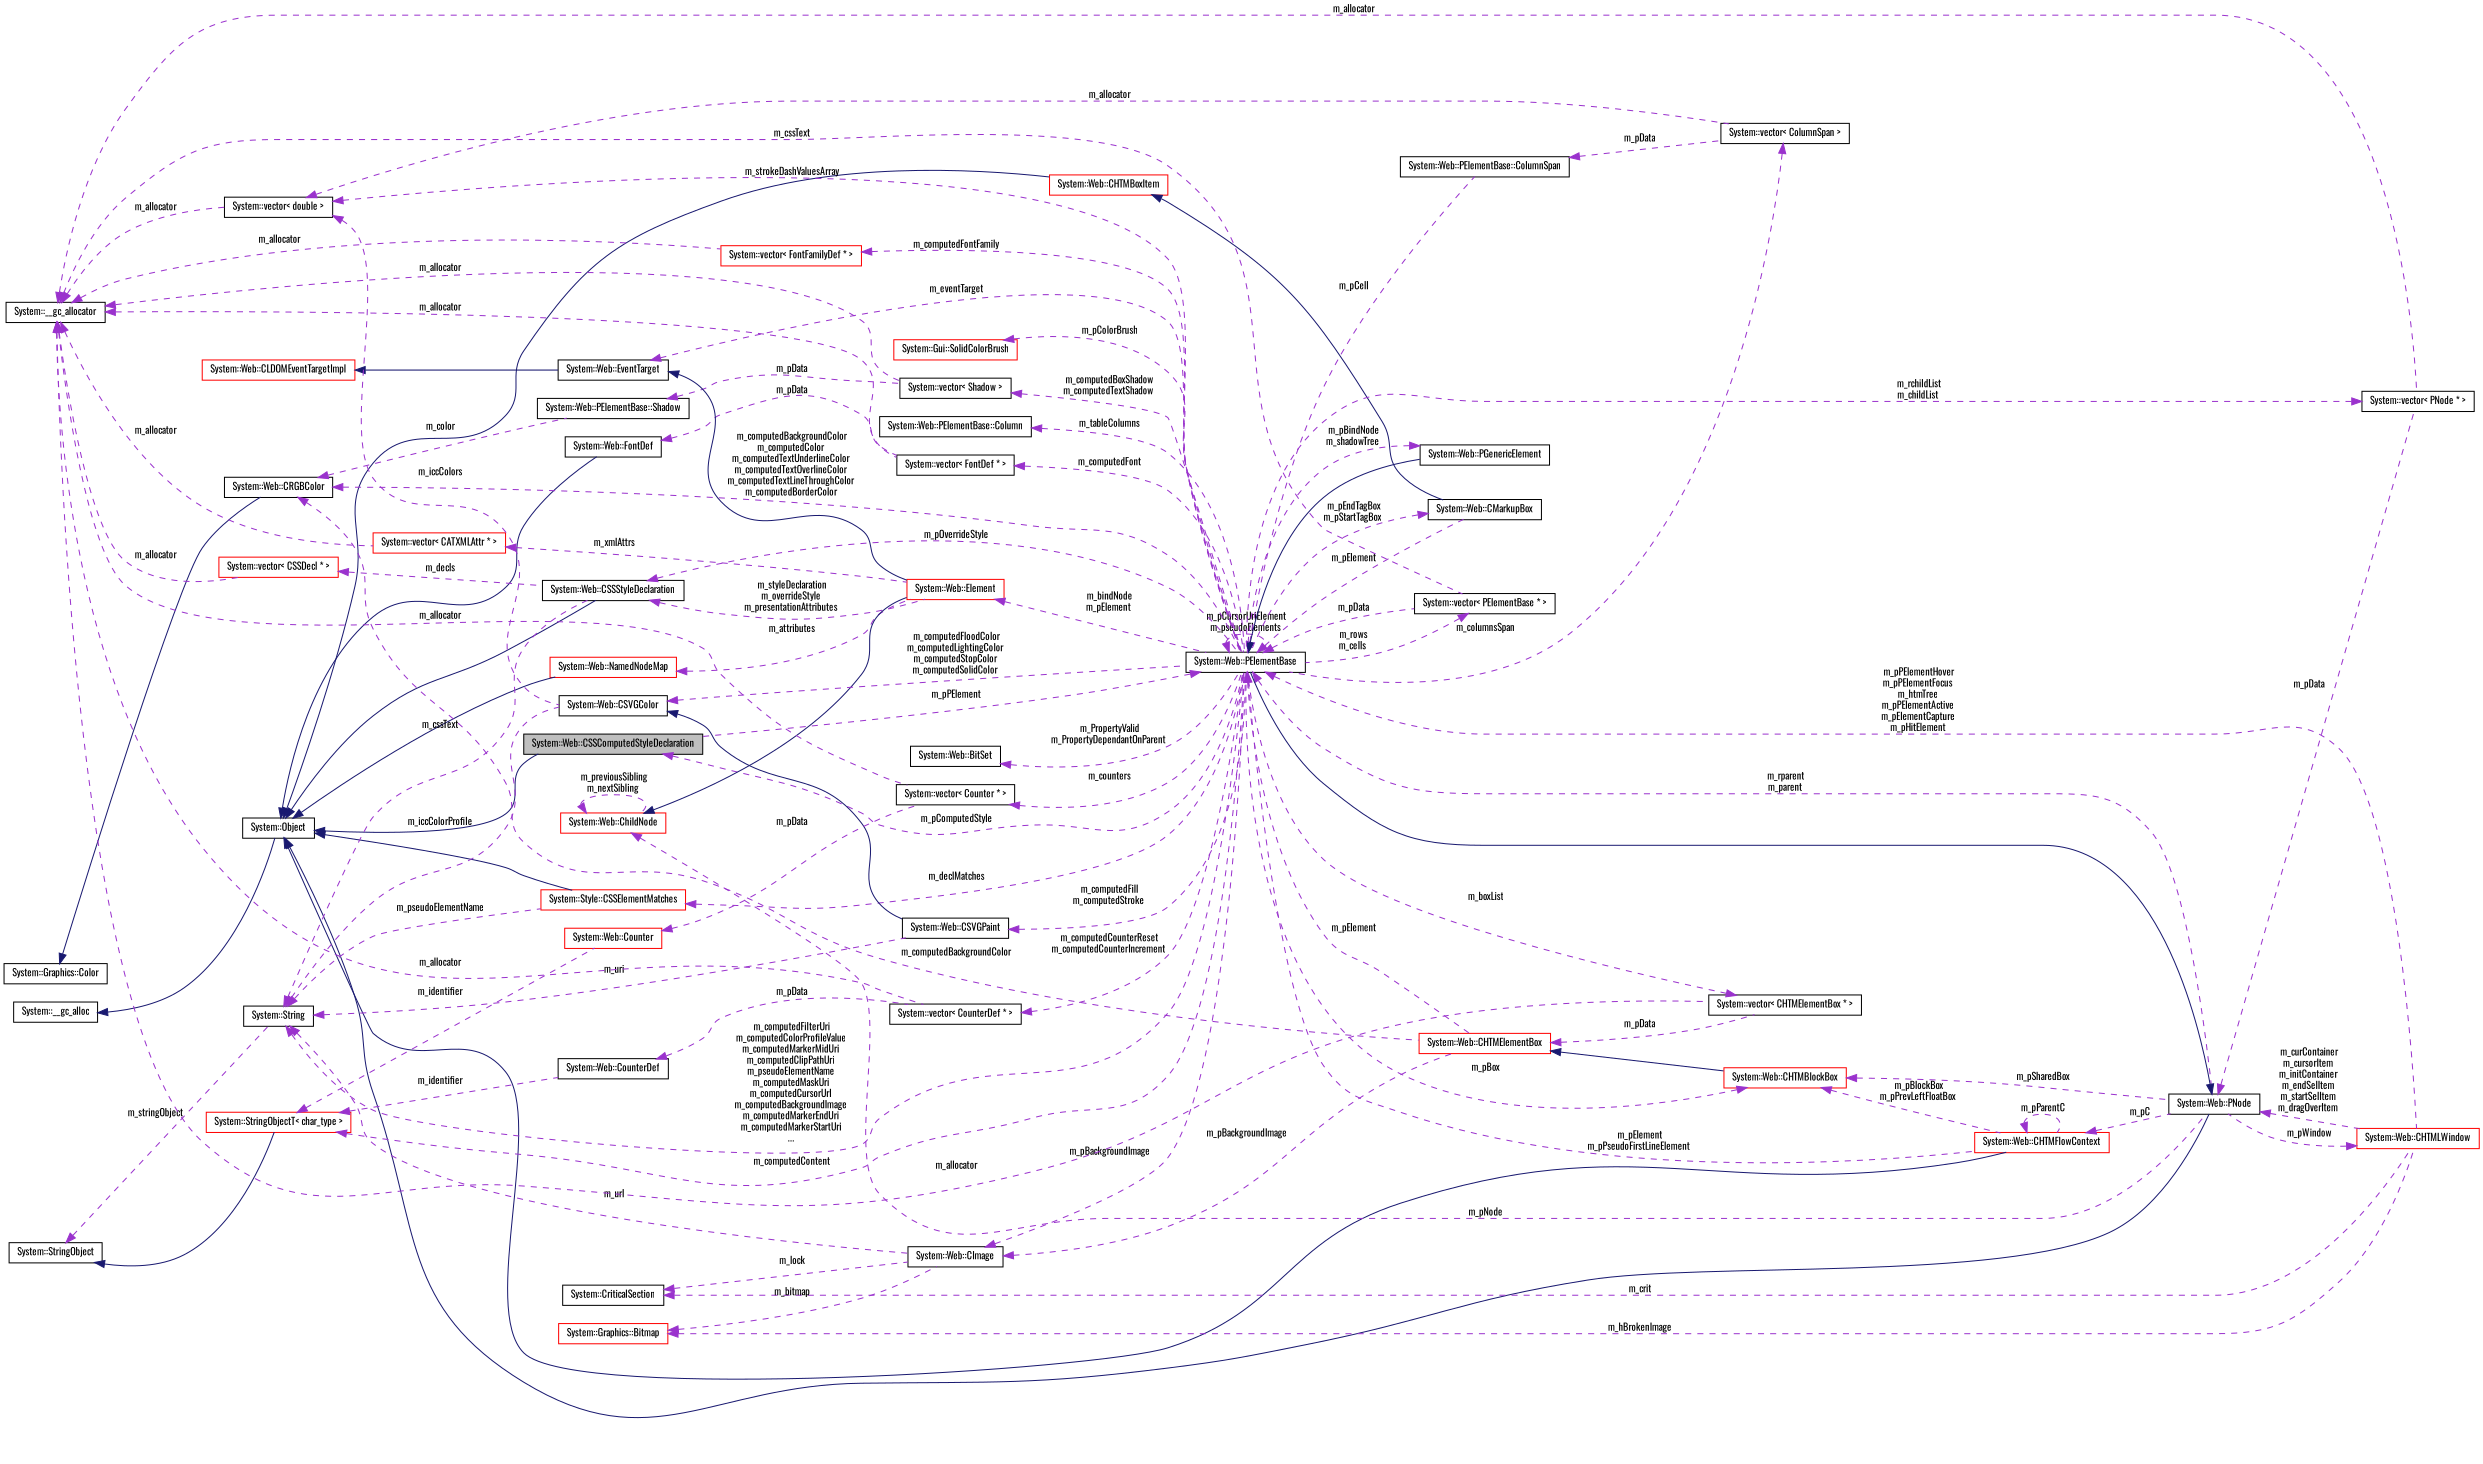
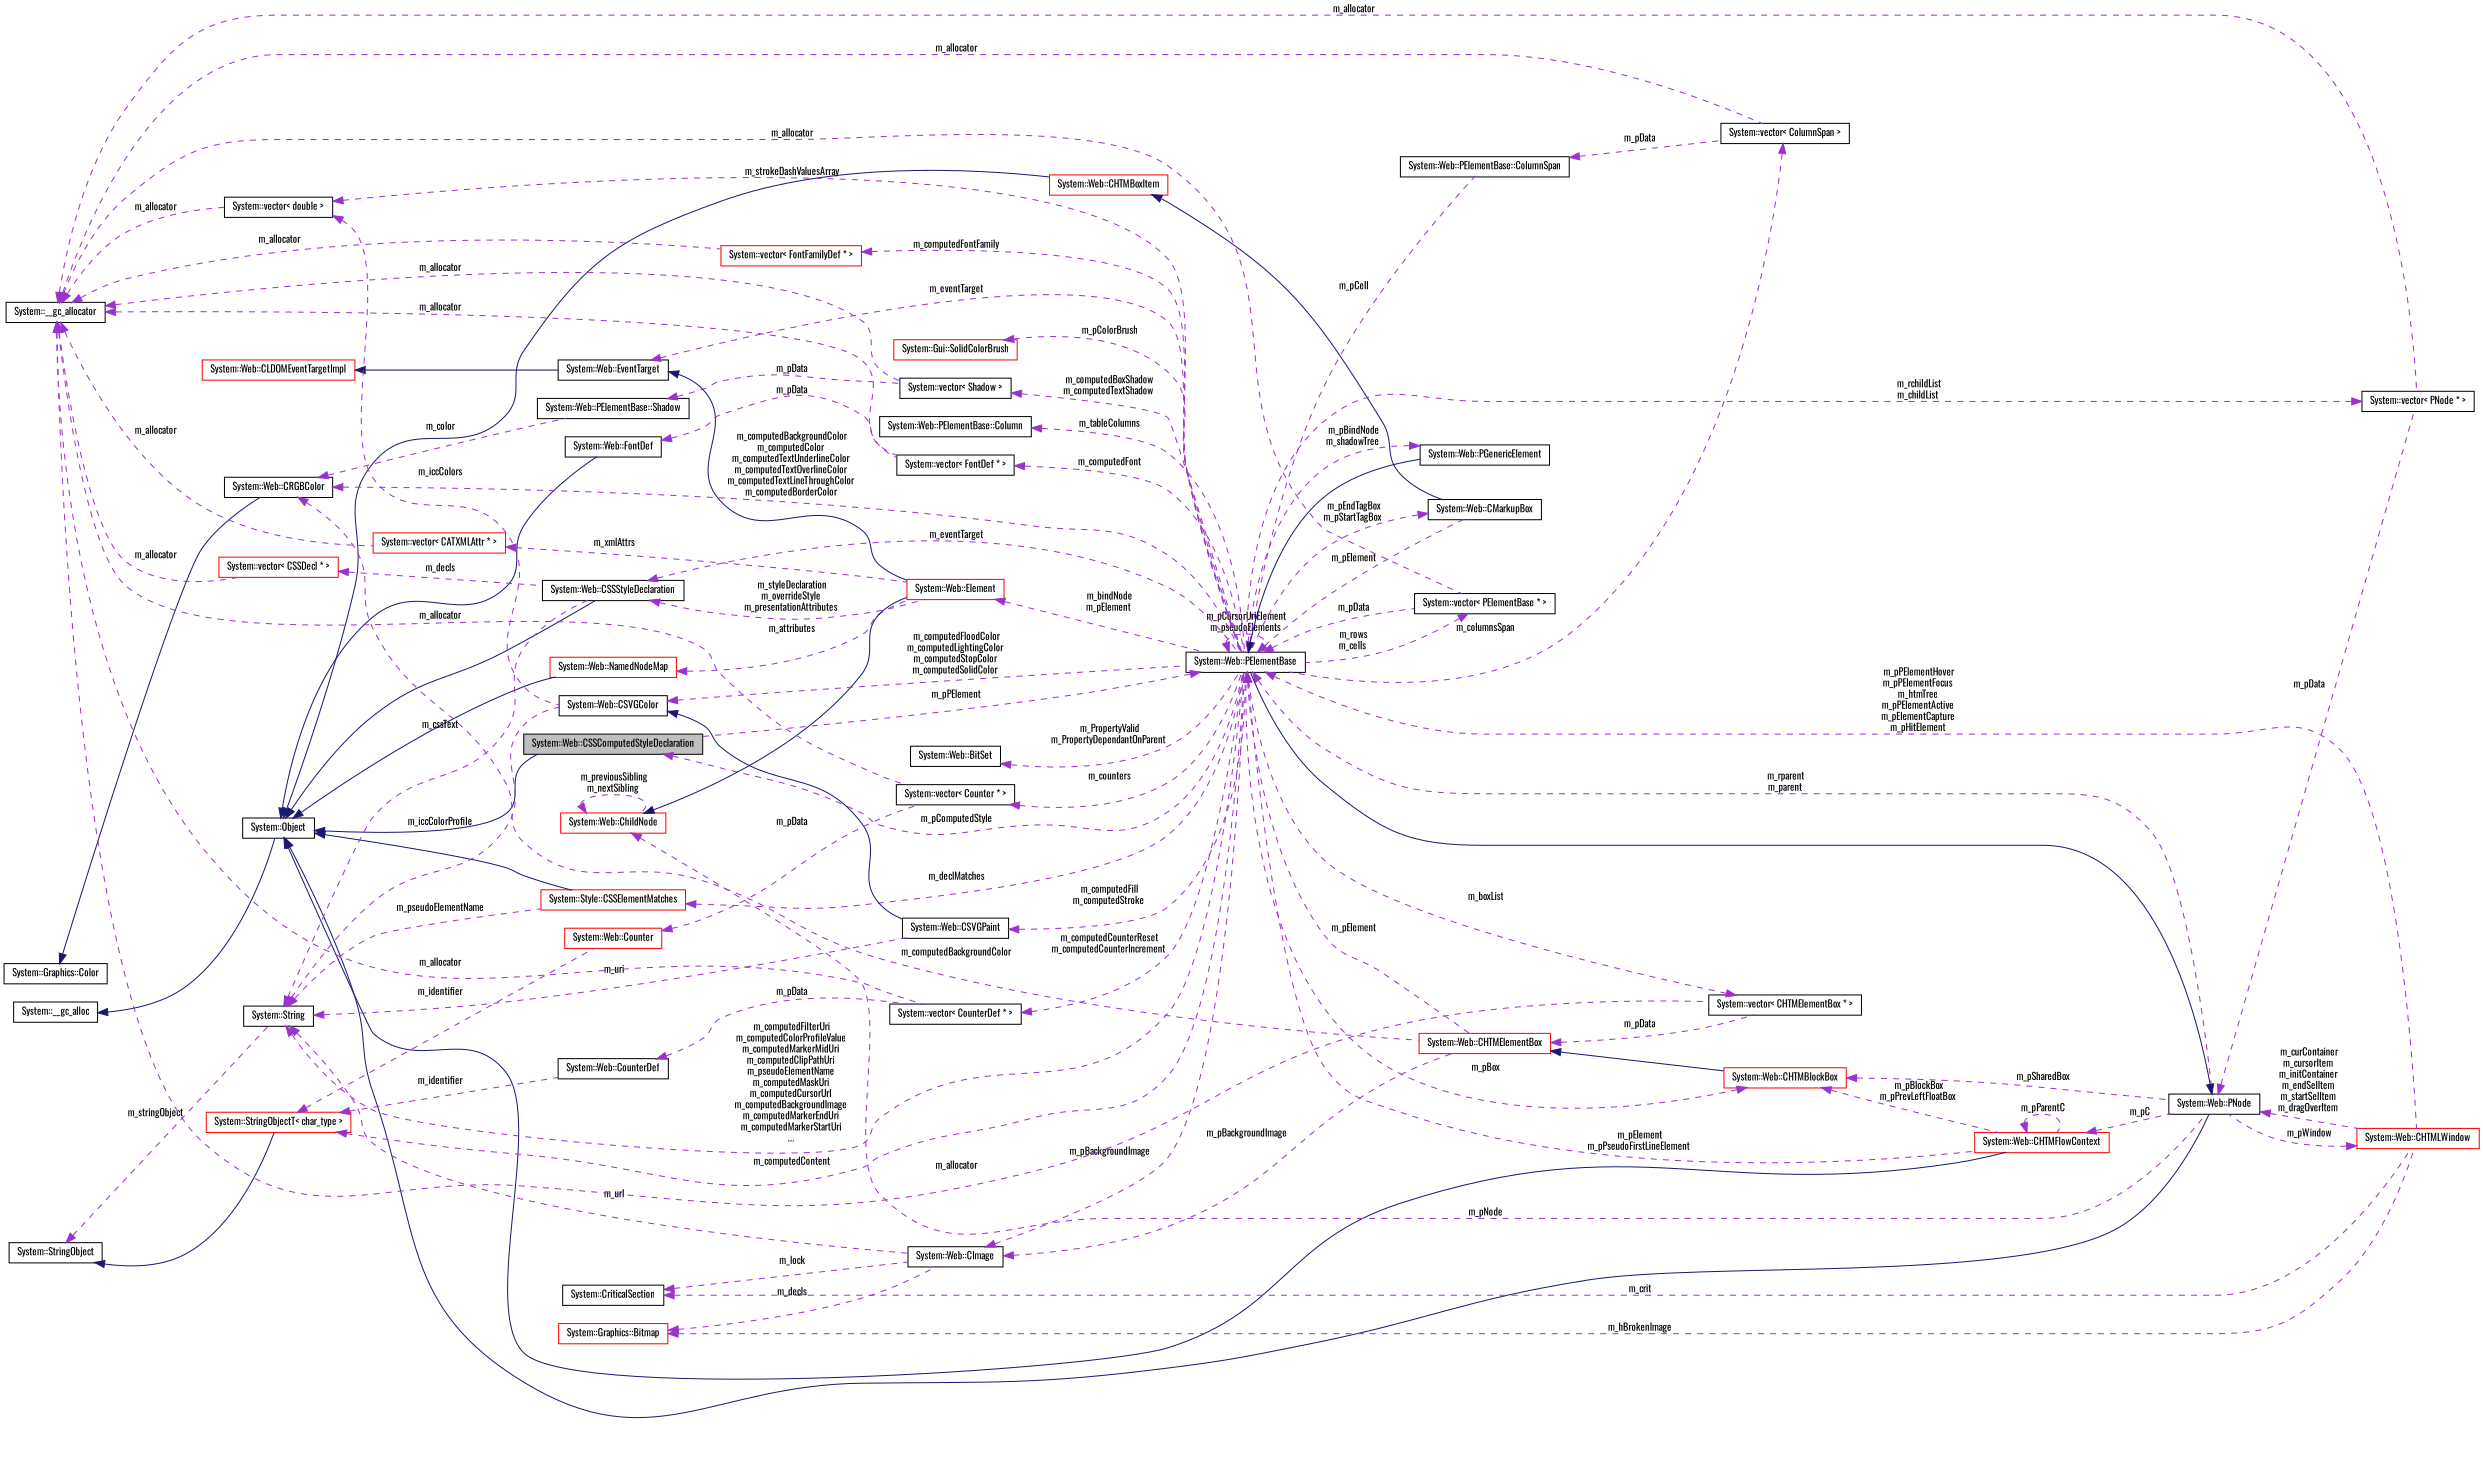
(1018, 101) -> (855, 55)
(791, 134) -> (791, 134)
(956, 535) -> (956, 535)
(791, 1293) -> (791, 1293)
